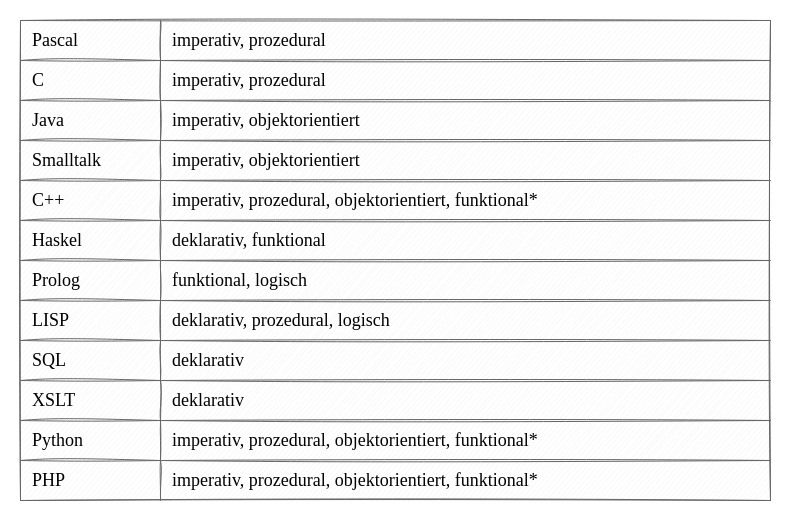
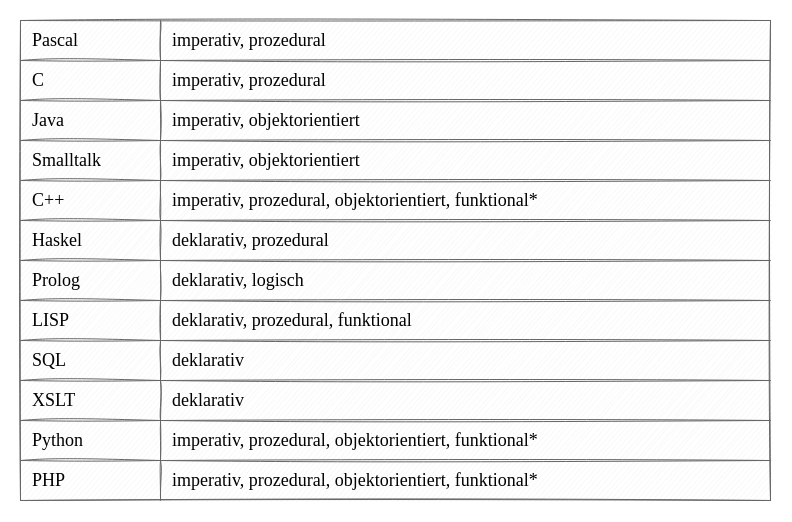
(269, 241) -> (272, 241)
(254, 281) -> (254, 281)
(308, 321) -> (323, 321)
